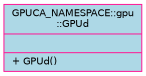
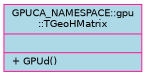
(73, 24) -> (73, 24)
